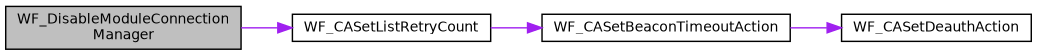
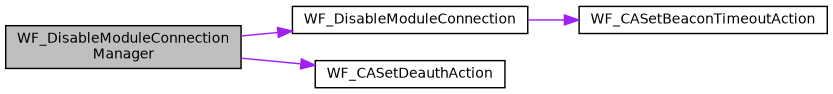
(392, 28) -> (410, 20)
(809, 28) -> (271, 61)
